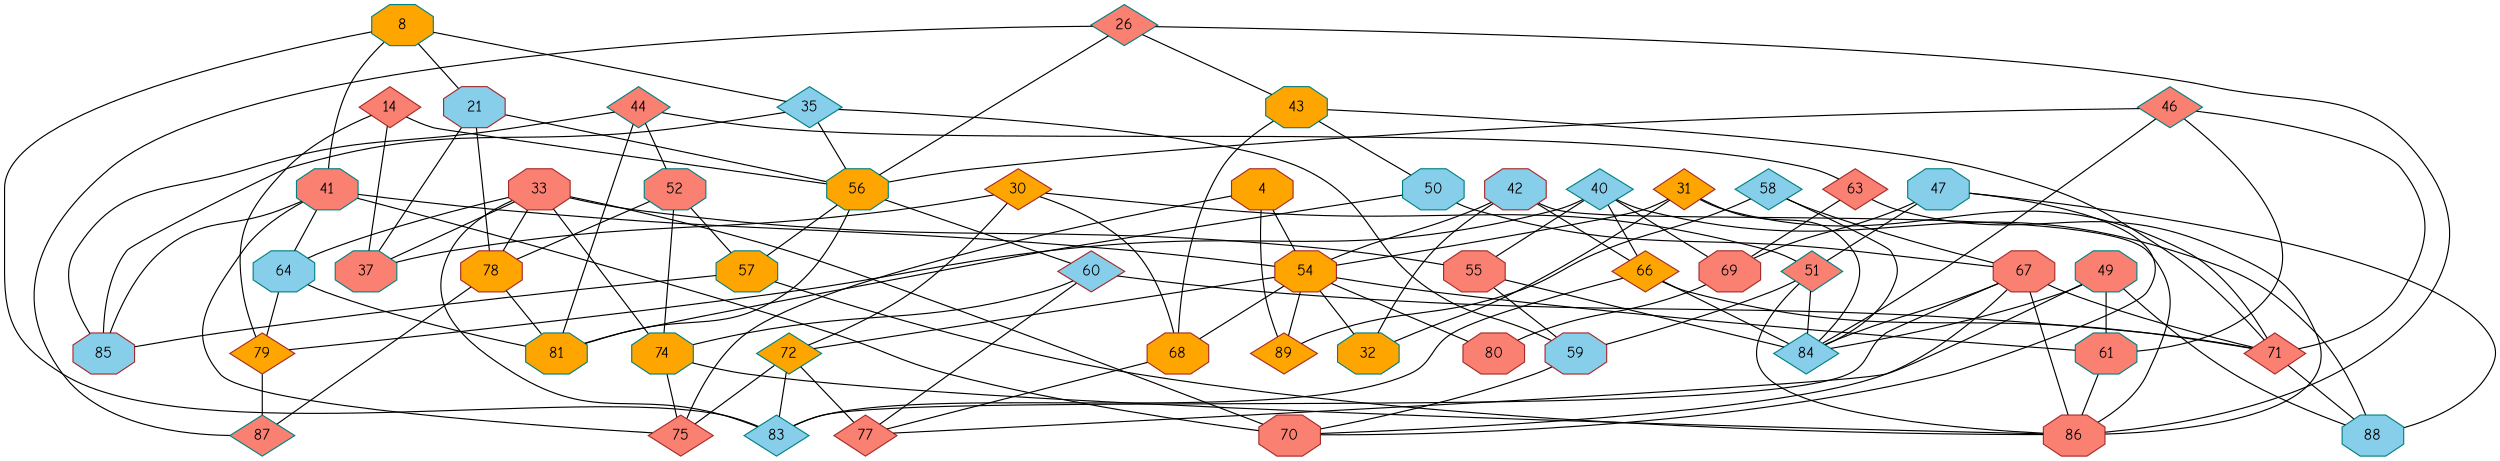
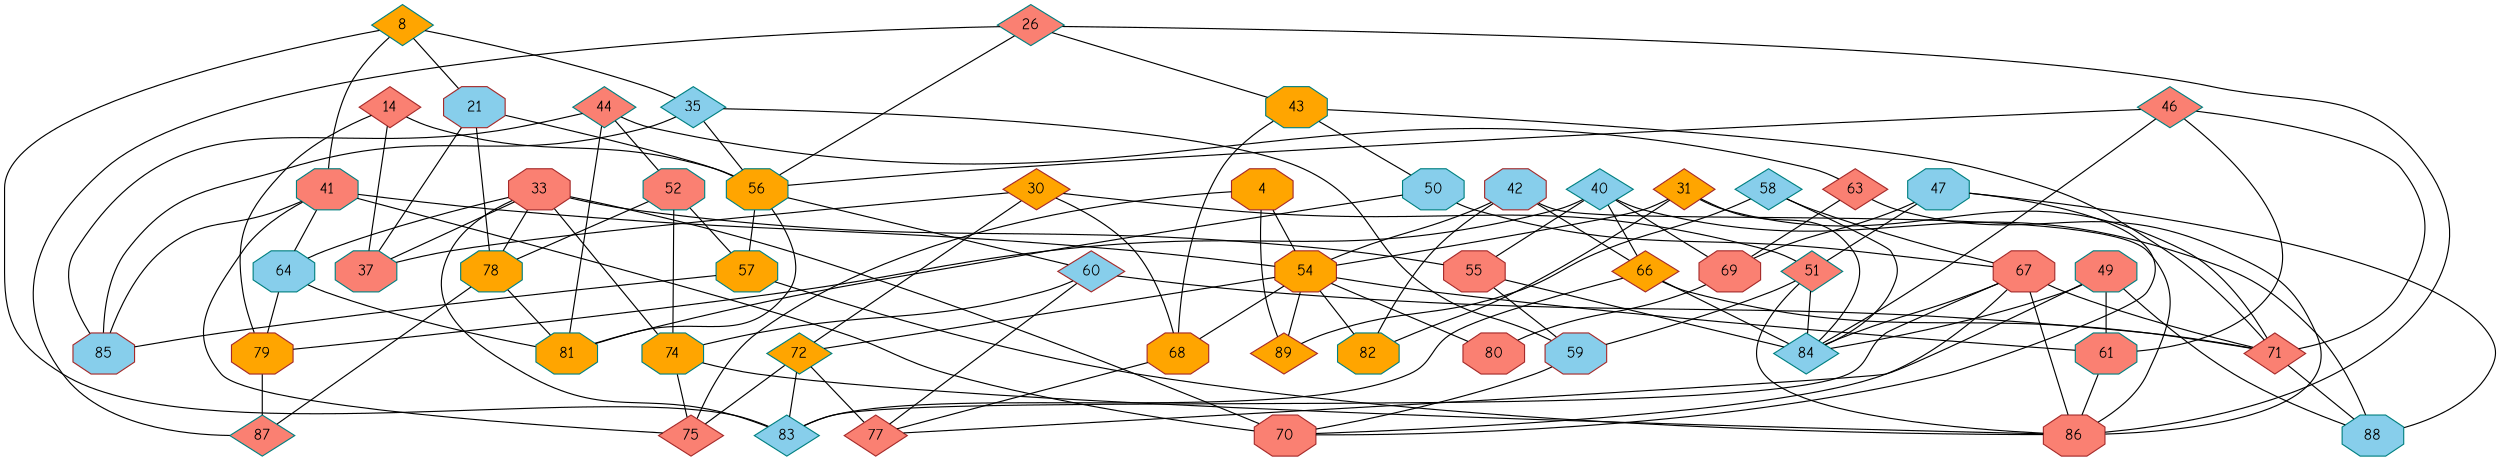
(403, 25) -> (403, 25)
(491, 271) -> (491, 271)
(262, 353) -> (262, 353)
(1368, 353) -> (1368, 353)
